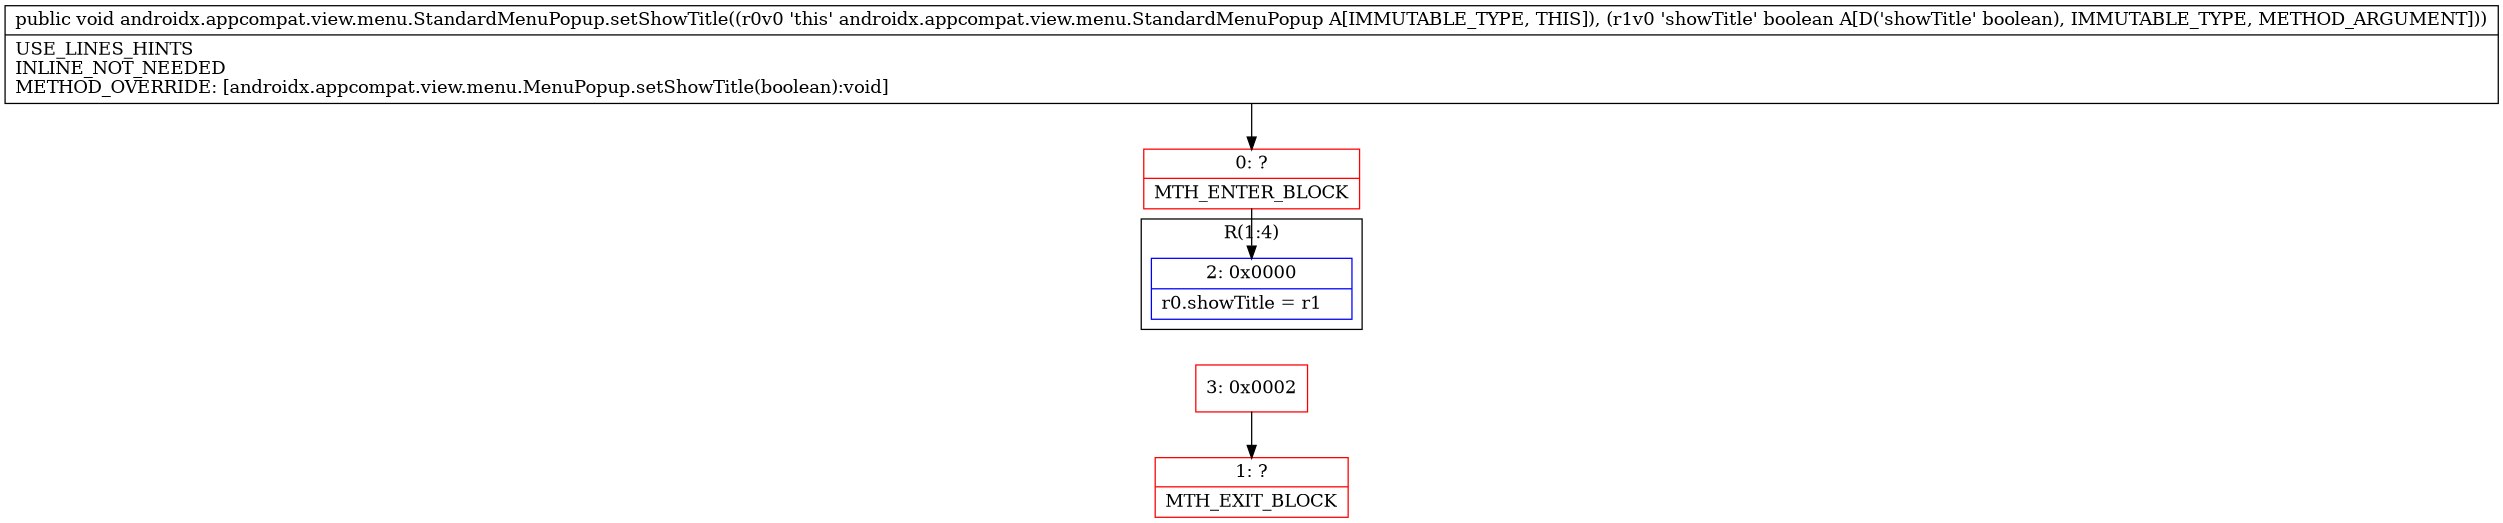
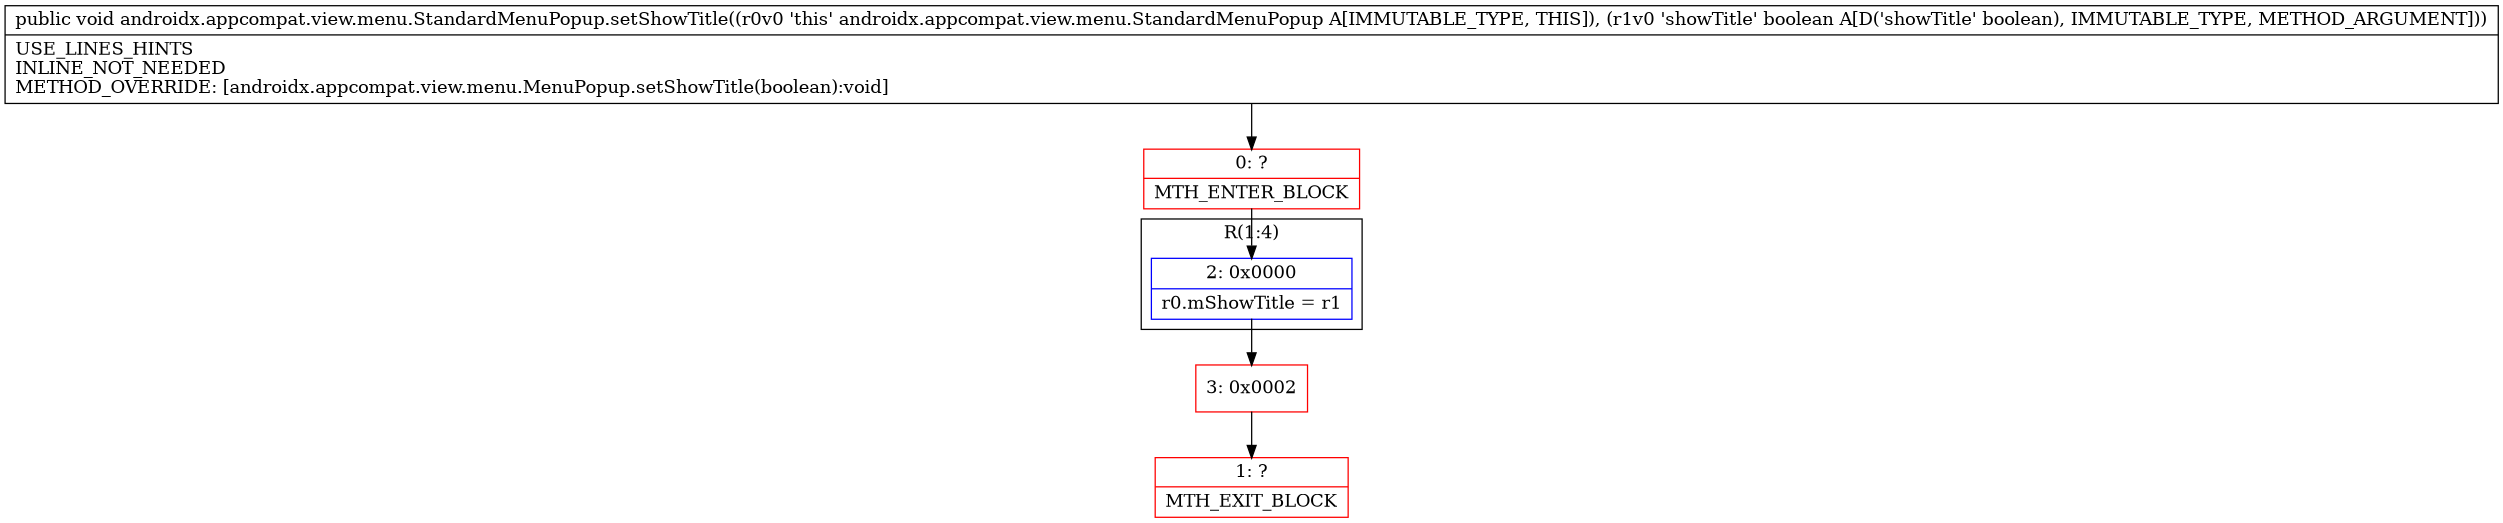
(1242, 303) -> (1252, 303)
none -> (1252, 337)
